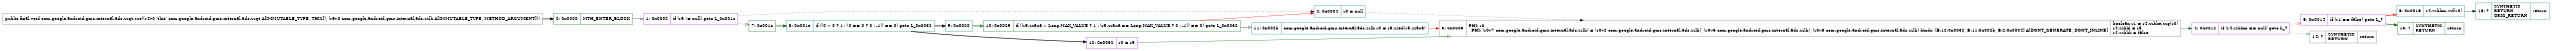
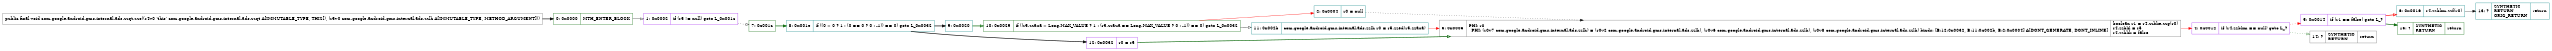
(1024, 12) -> none
(2294, 24) -> (2294, 24)
(2185, 28) -> (2185, 28)
(1292, 40) -> (1292, 40)
